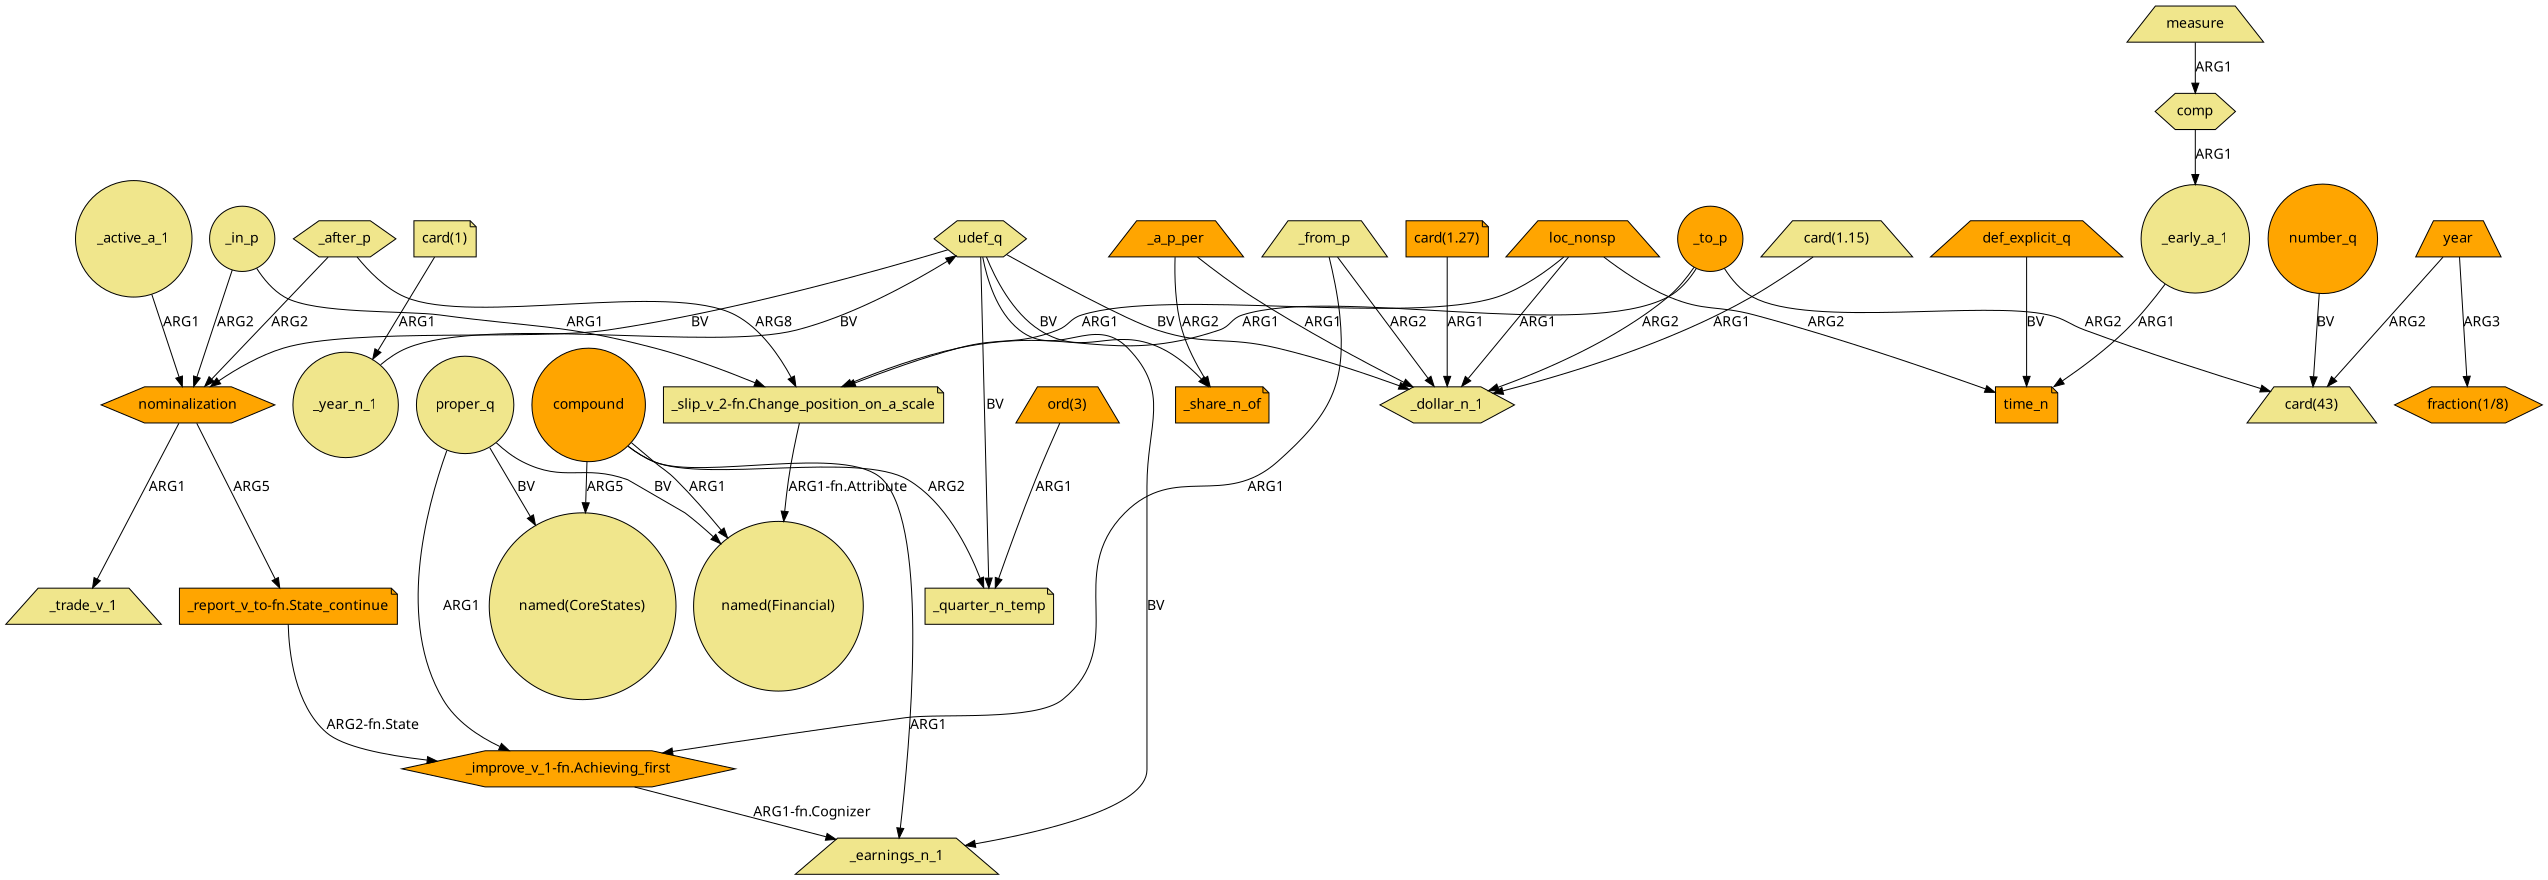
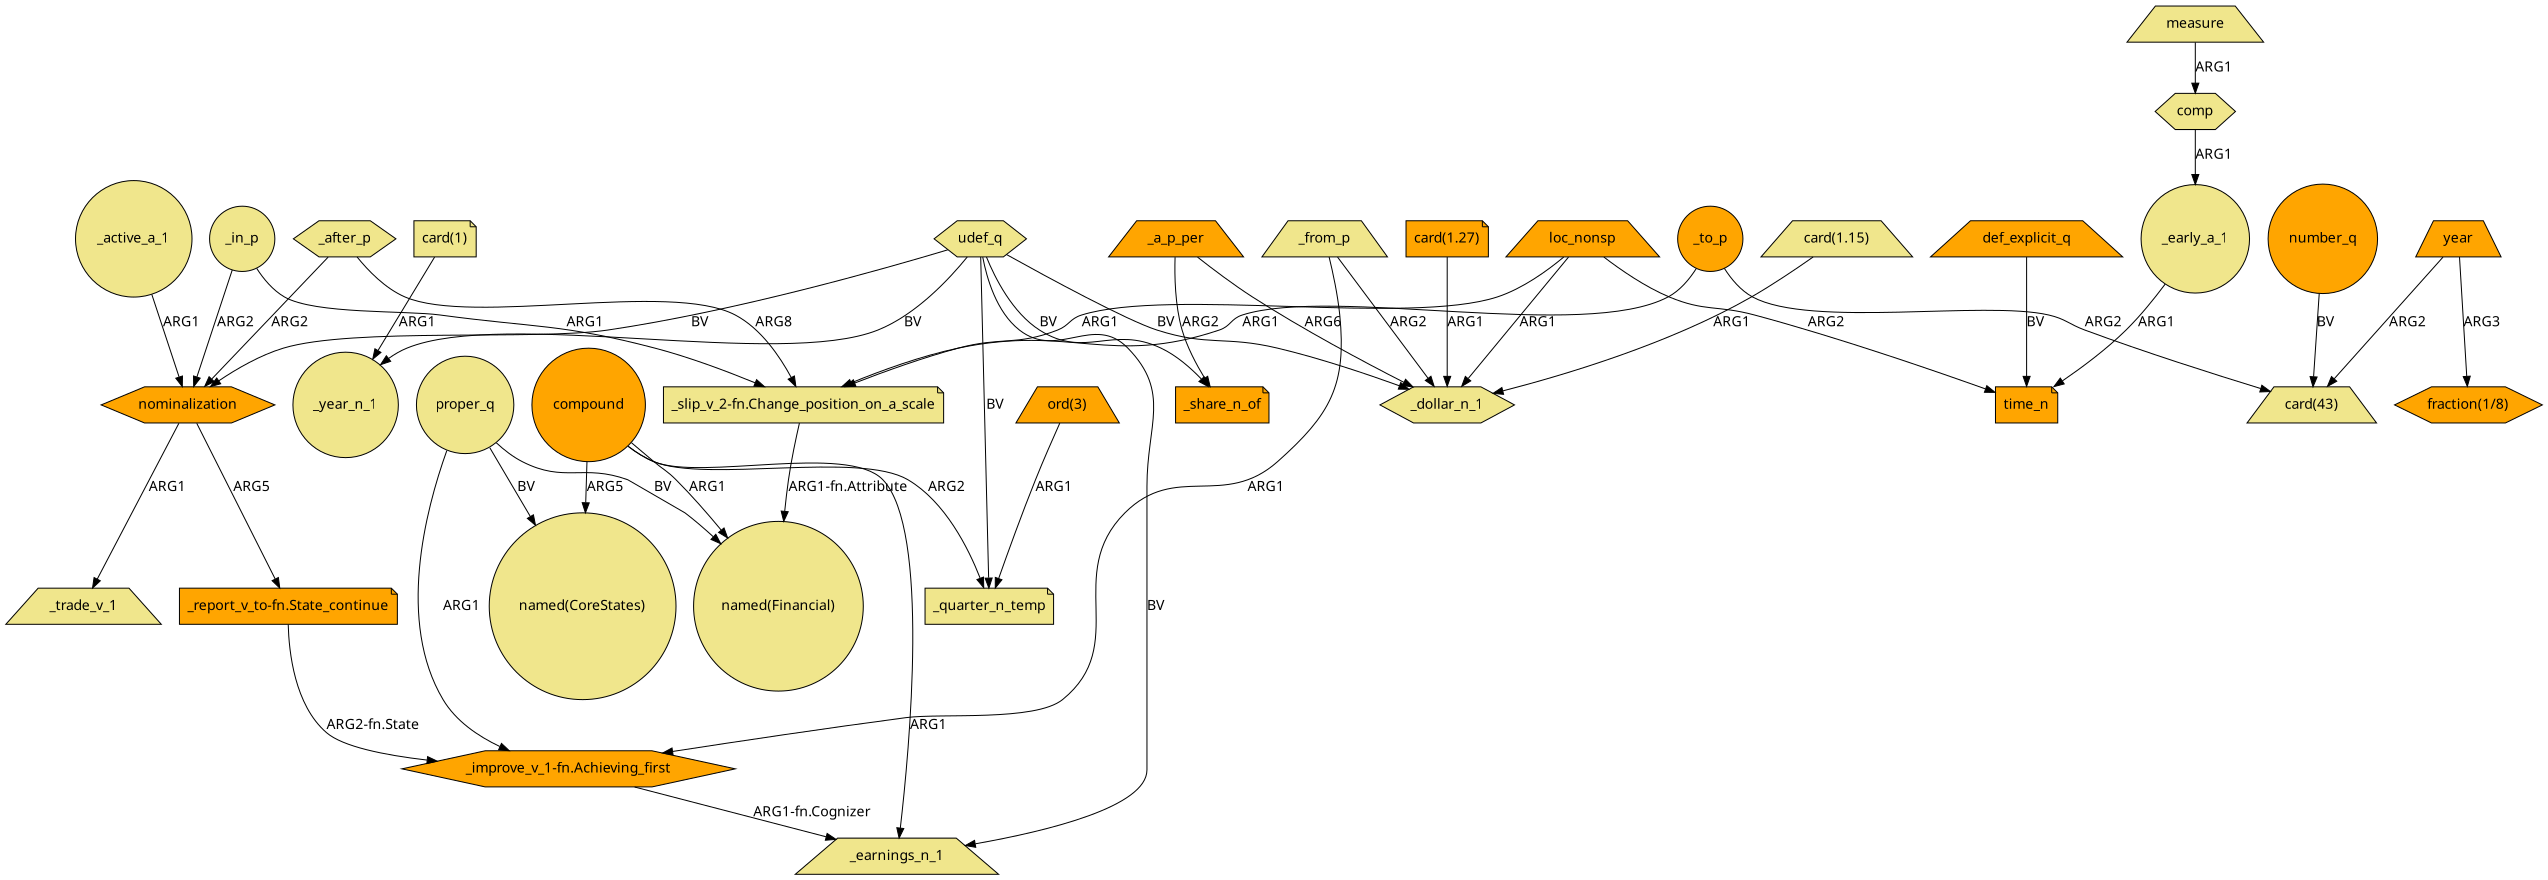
(1323, 323) -> (1323, 323)
(669, 337) -> (690, 341)
(1604, 340) -> none
